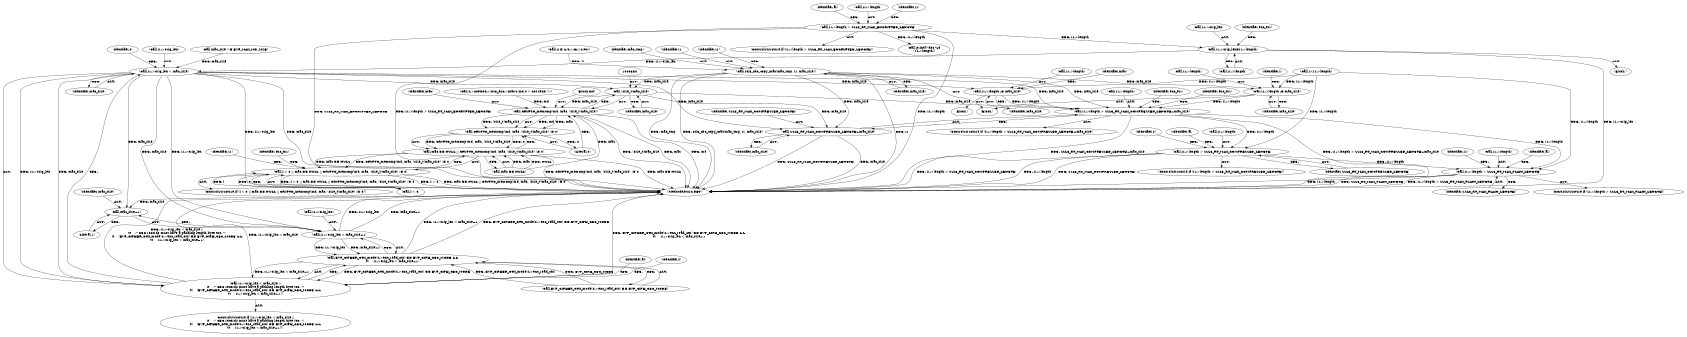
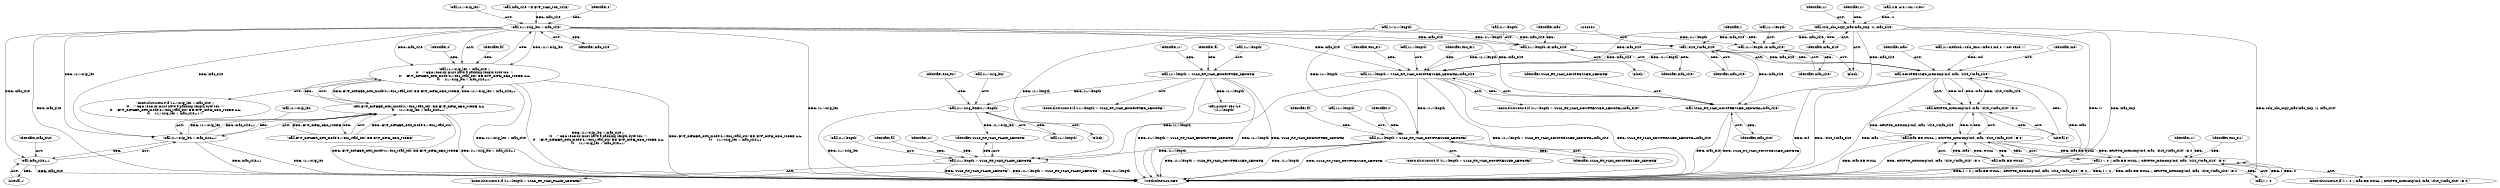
(627, 50) -> none
(725, 58) -> (981, 122)
(587, 92) -> (2065, 47)
(556, 112) -> (1942, 74)
(573, 142) -> (2023, 125)
(395, 196) -> (582, 177)
